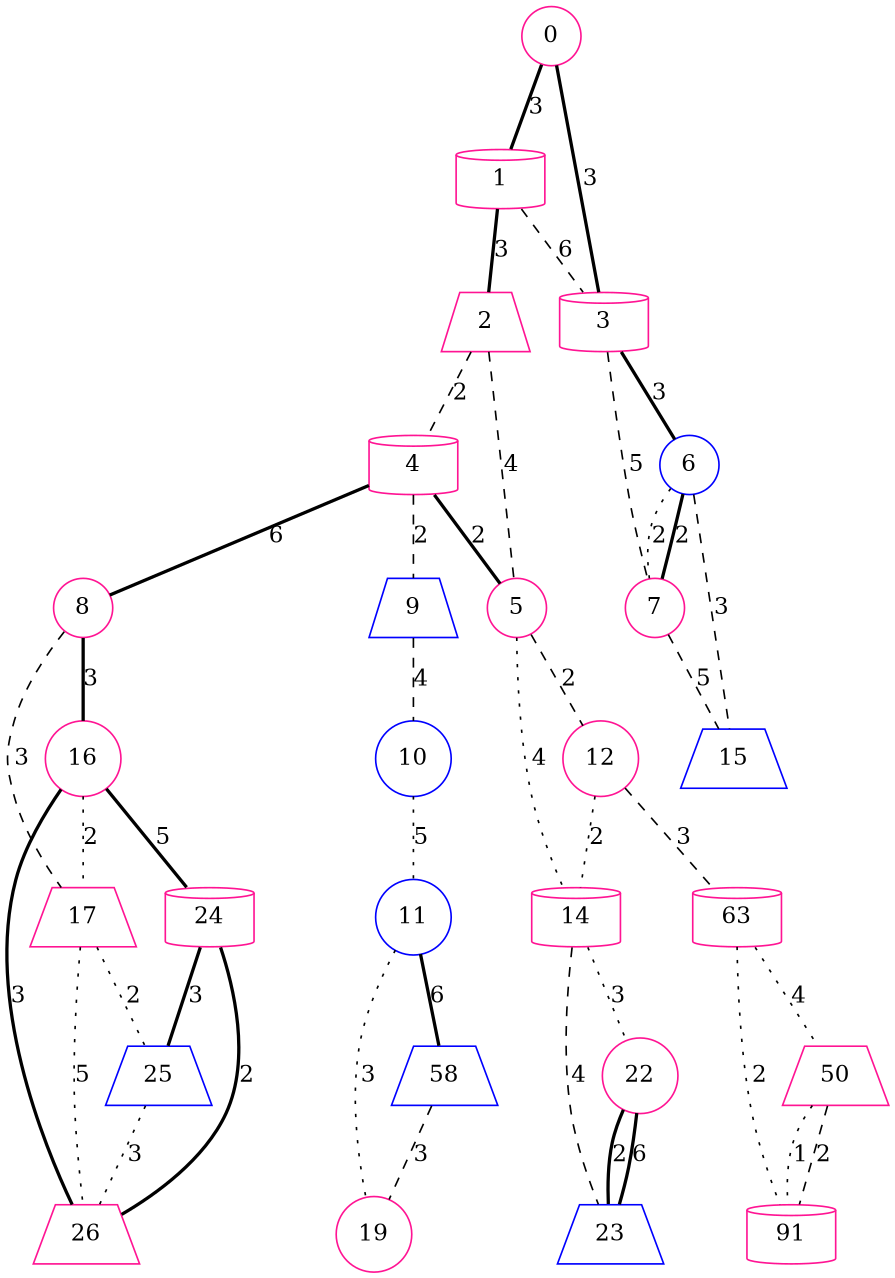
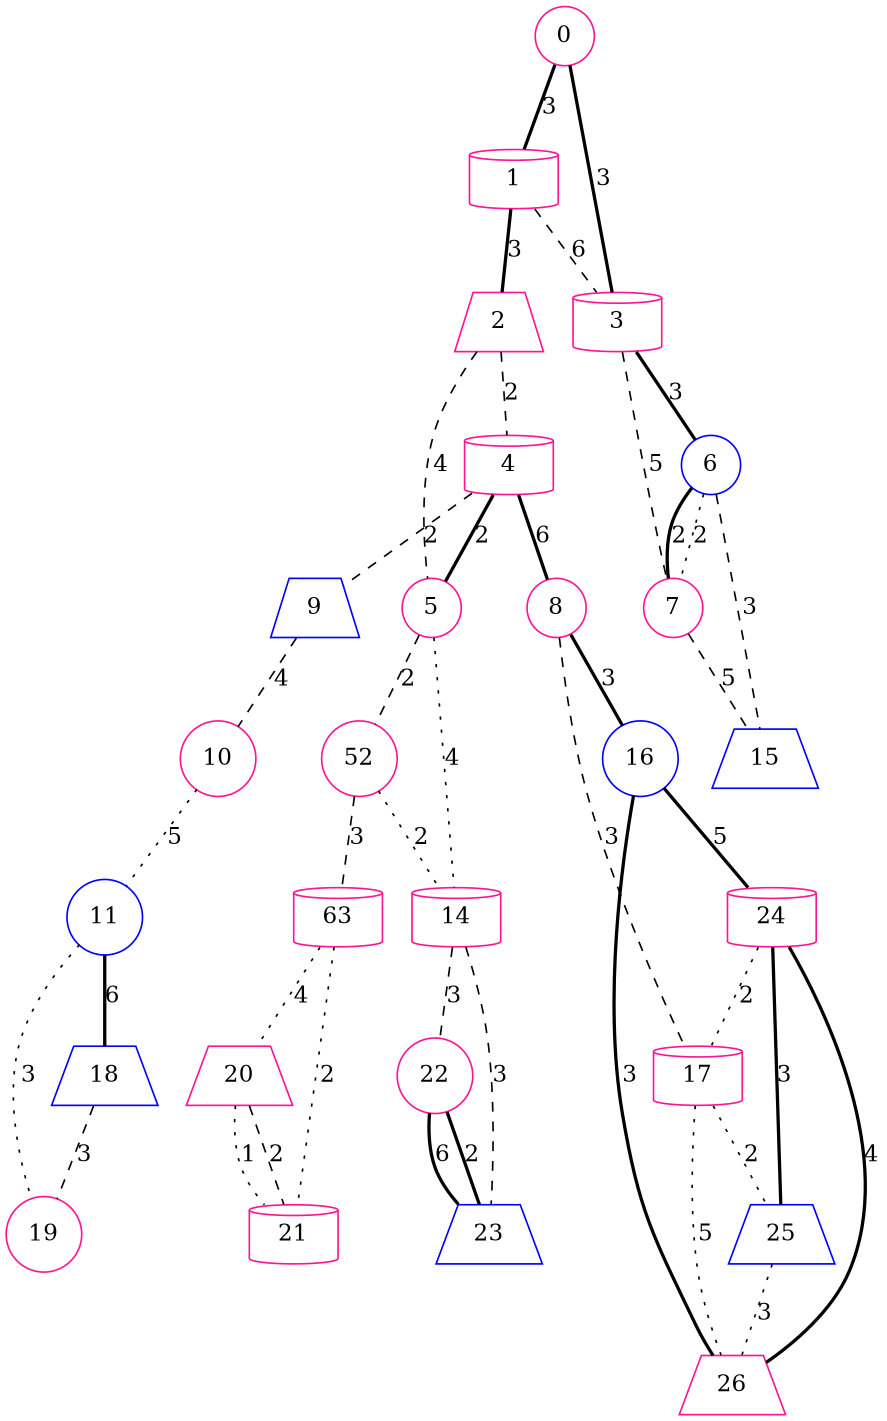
(83, 759) -> (640, 759)
(413, 759) -> (218, 759)
(601, 759) -> (359, 759)
(83, 842) -> (735, 997)
(83, 917) -> (698, 1076)
(607, 994) -> (446, 993)
(247, 1076) -> (872, 1155)
(445, 1076) -> (105, 1076)
(579, 1076) -> (501, 1076)
(836, 1076) -> (239, 1076)
(791, 1234) -> (294, 1234)
